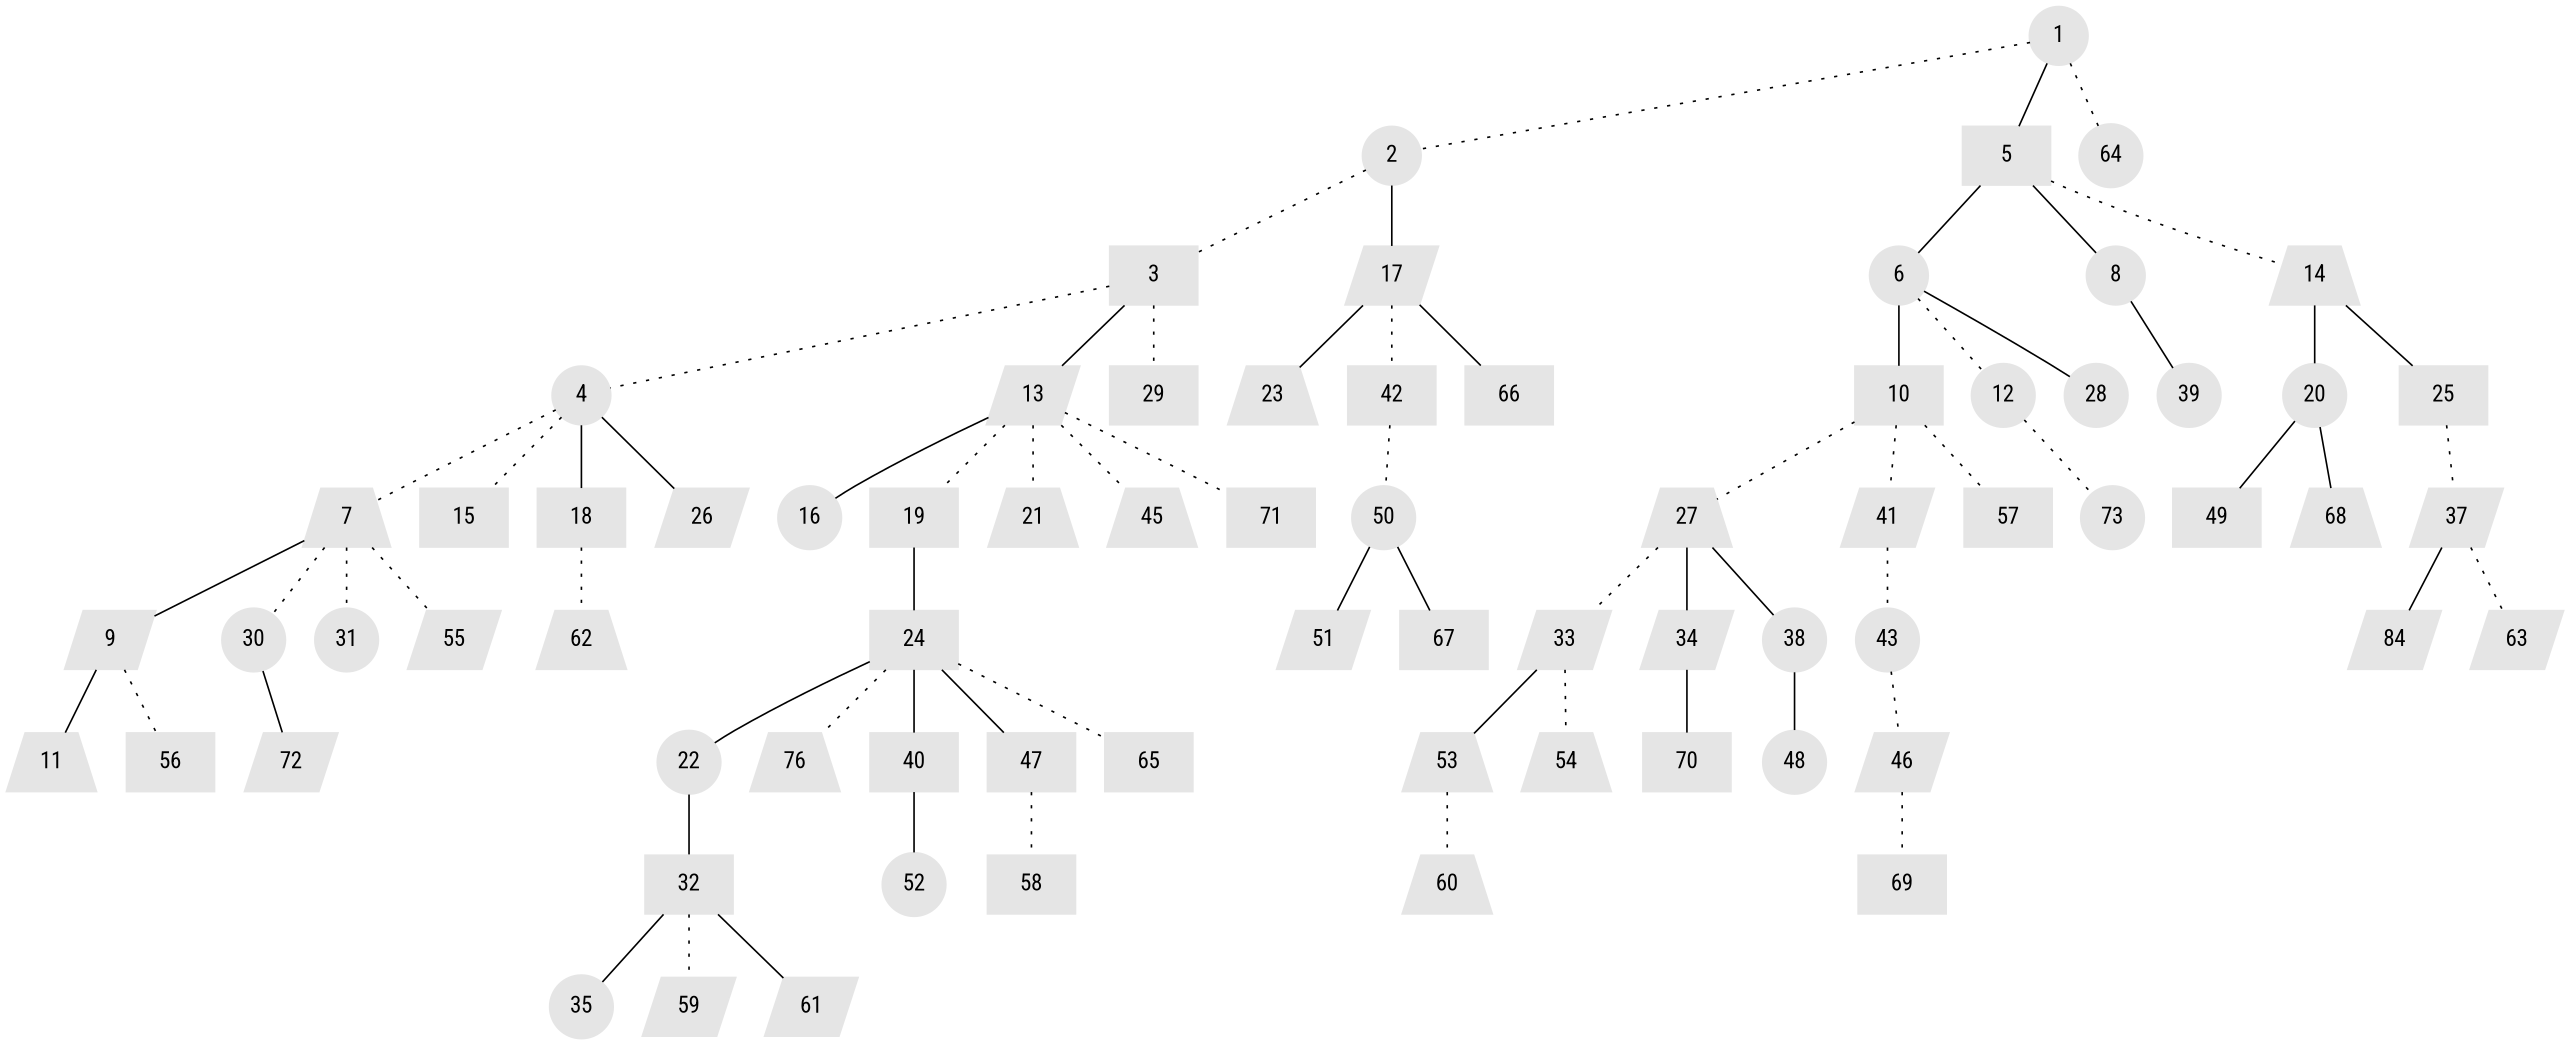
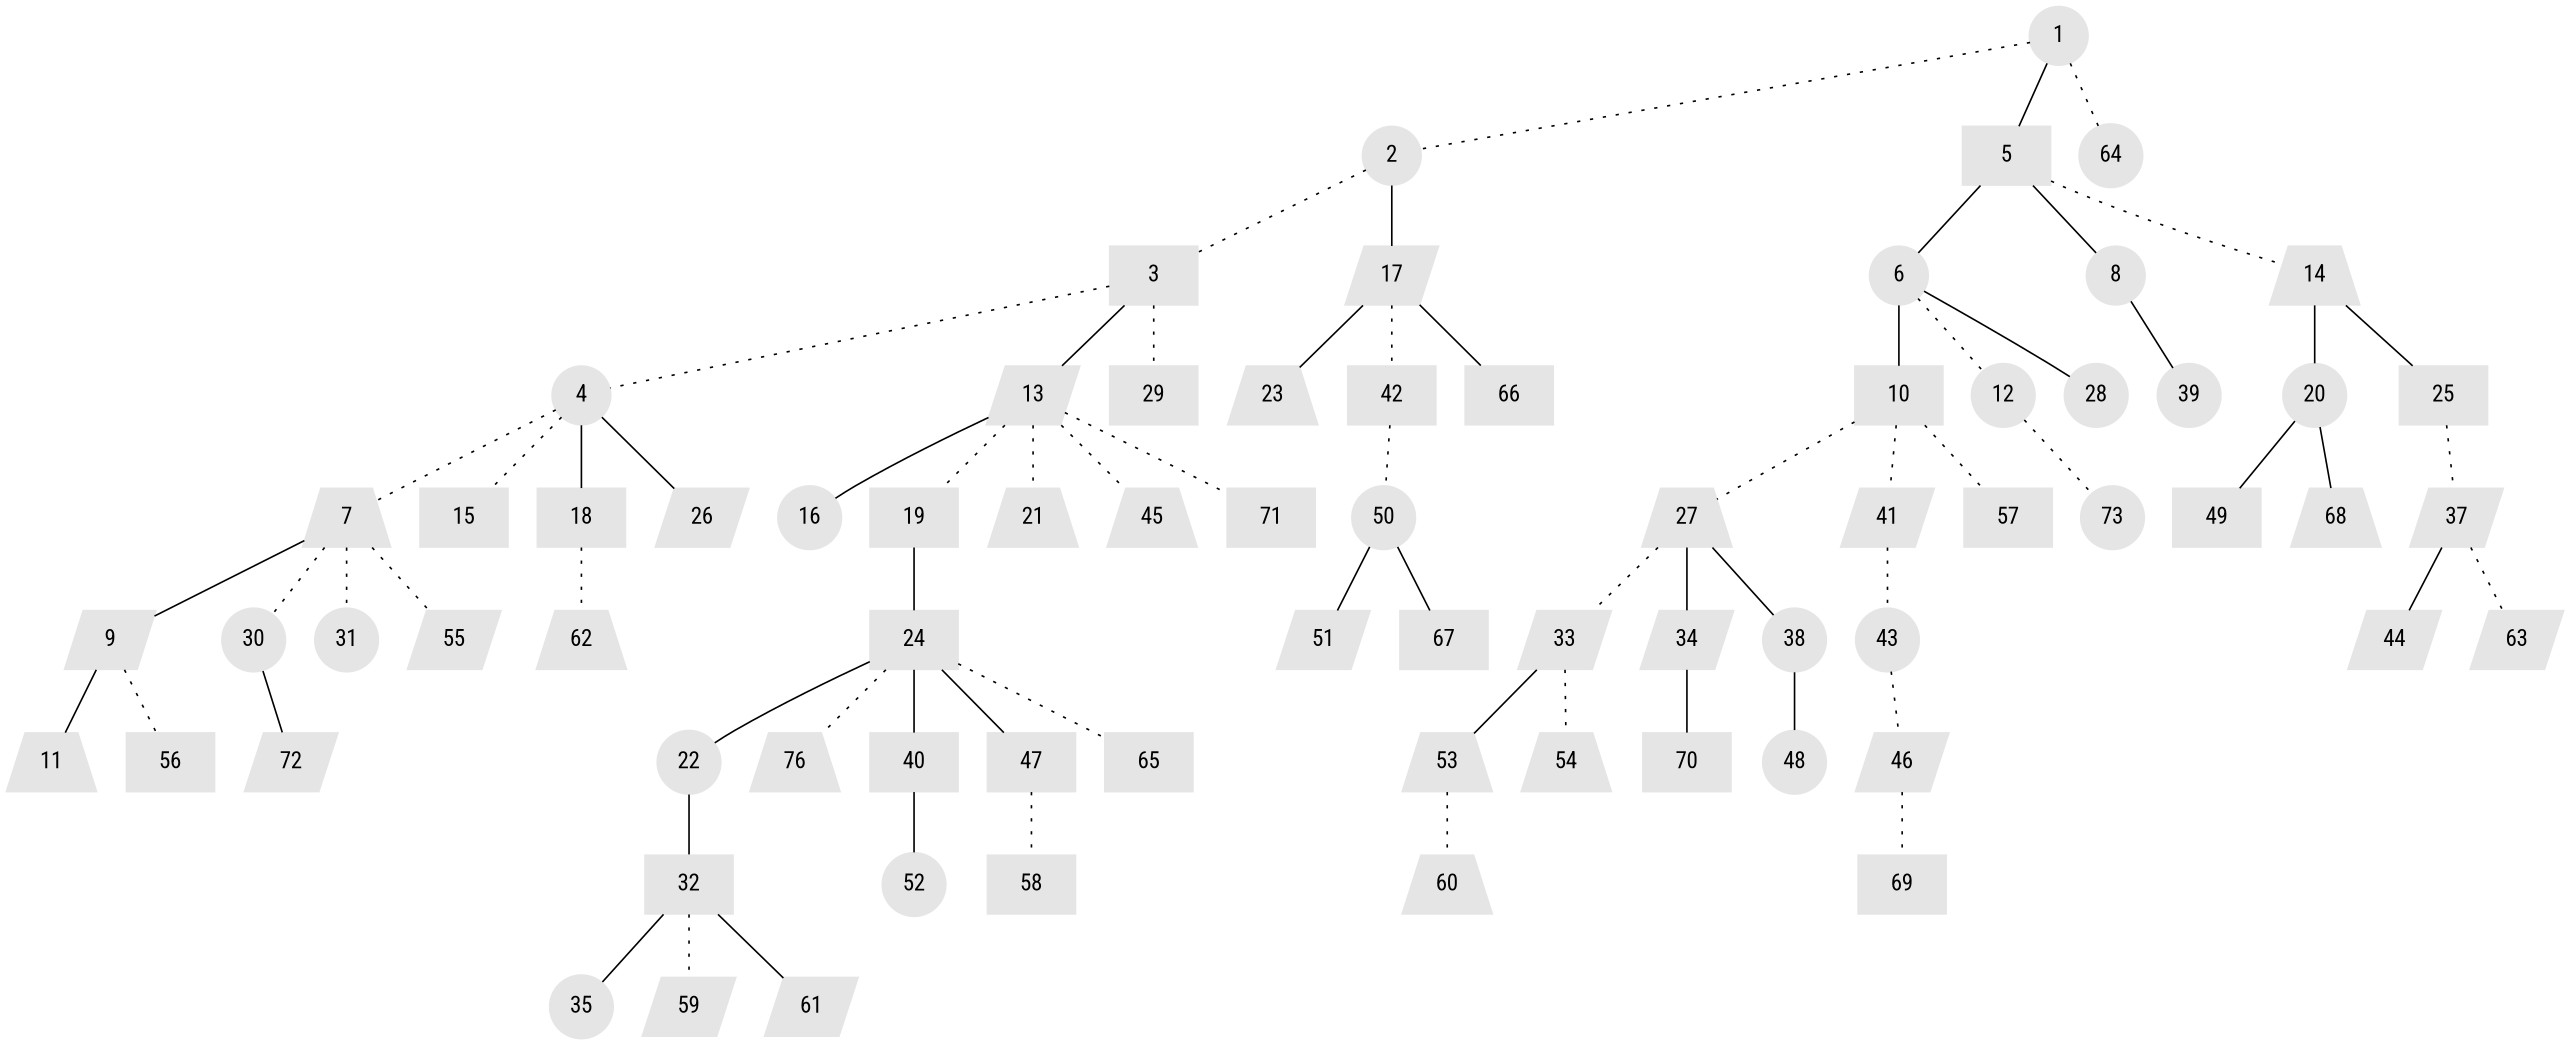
(2395, 640) -> (2395, 640)
